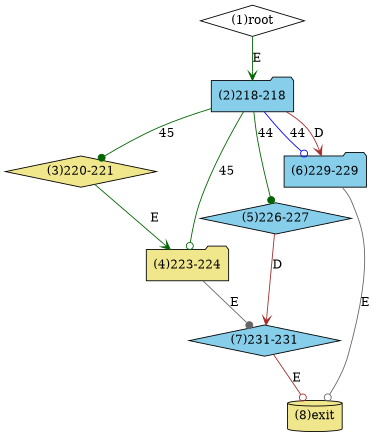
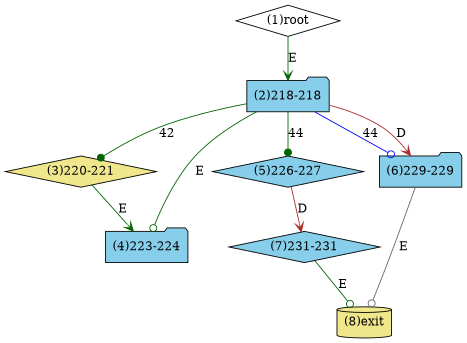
(167, 134) -> (167, 134)
(227, 172) -> (200, 172)
(187, 265) -> (147, 247)
(225, 302) -> none
(287, 374) -> (331, 281)
